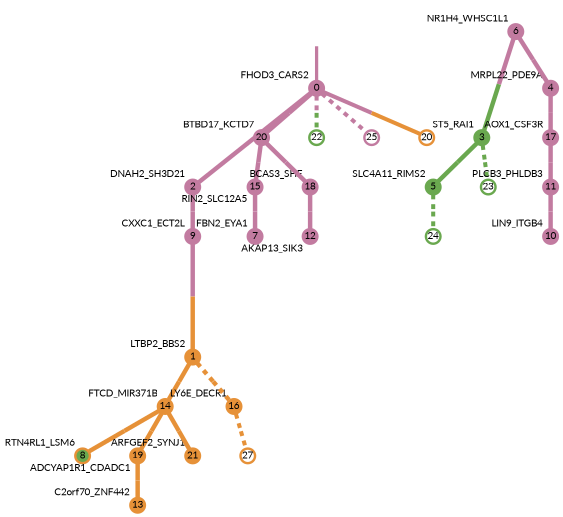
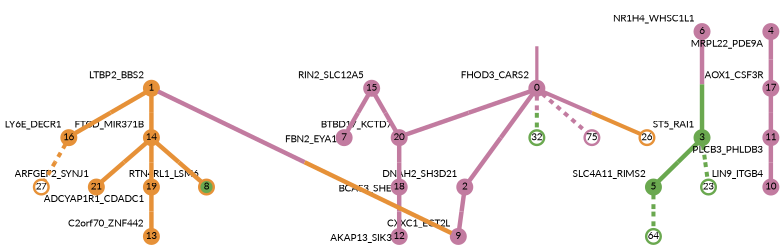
(533, 60) -> none
(317, 138) -> (537, 138)
(372, 138) -> (592, 138)
(427, 138) -> (647, 138)
(258, 162) -> (385, 113)
(433, 236) -> (653, 236)
(193, 297) -> (305, 162)
(213, 382) -> (110, 113)
